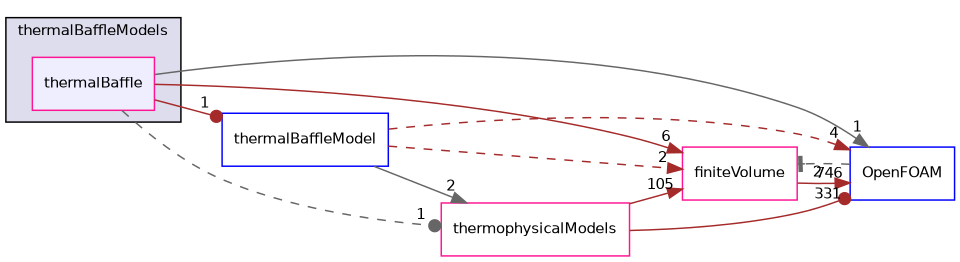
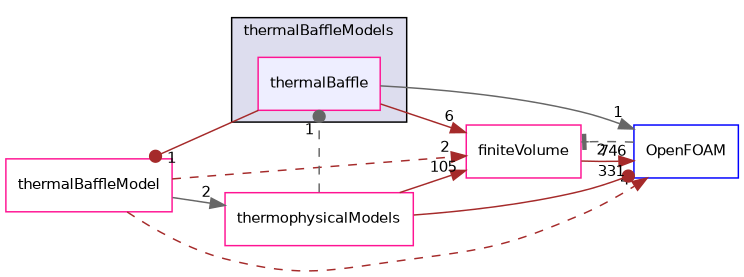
(305, 140) -> (89, 185)
(265, 195) -> (319, 157)
